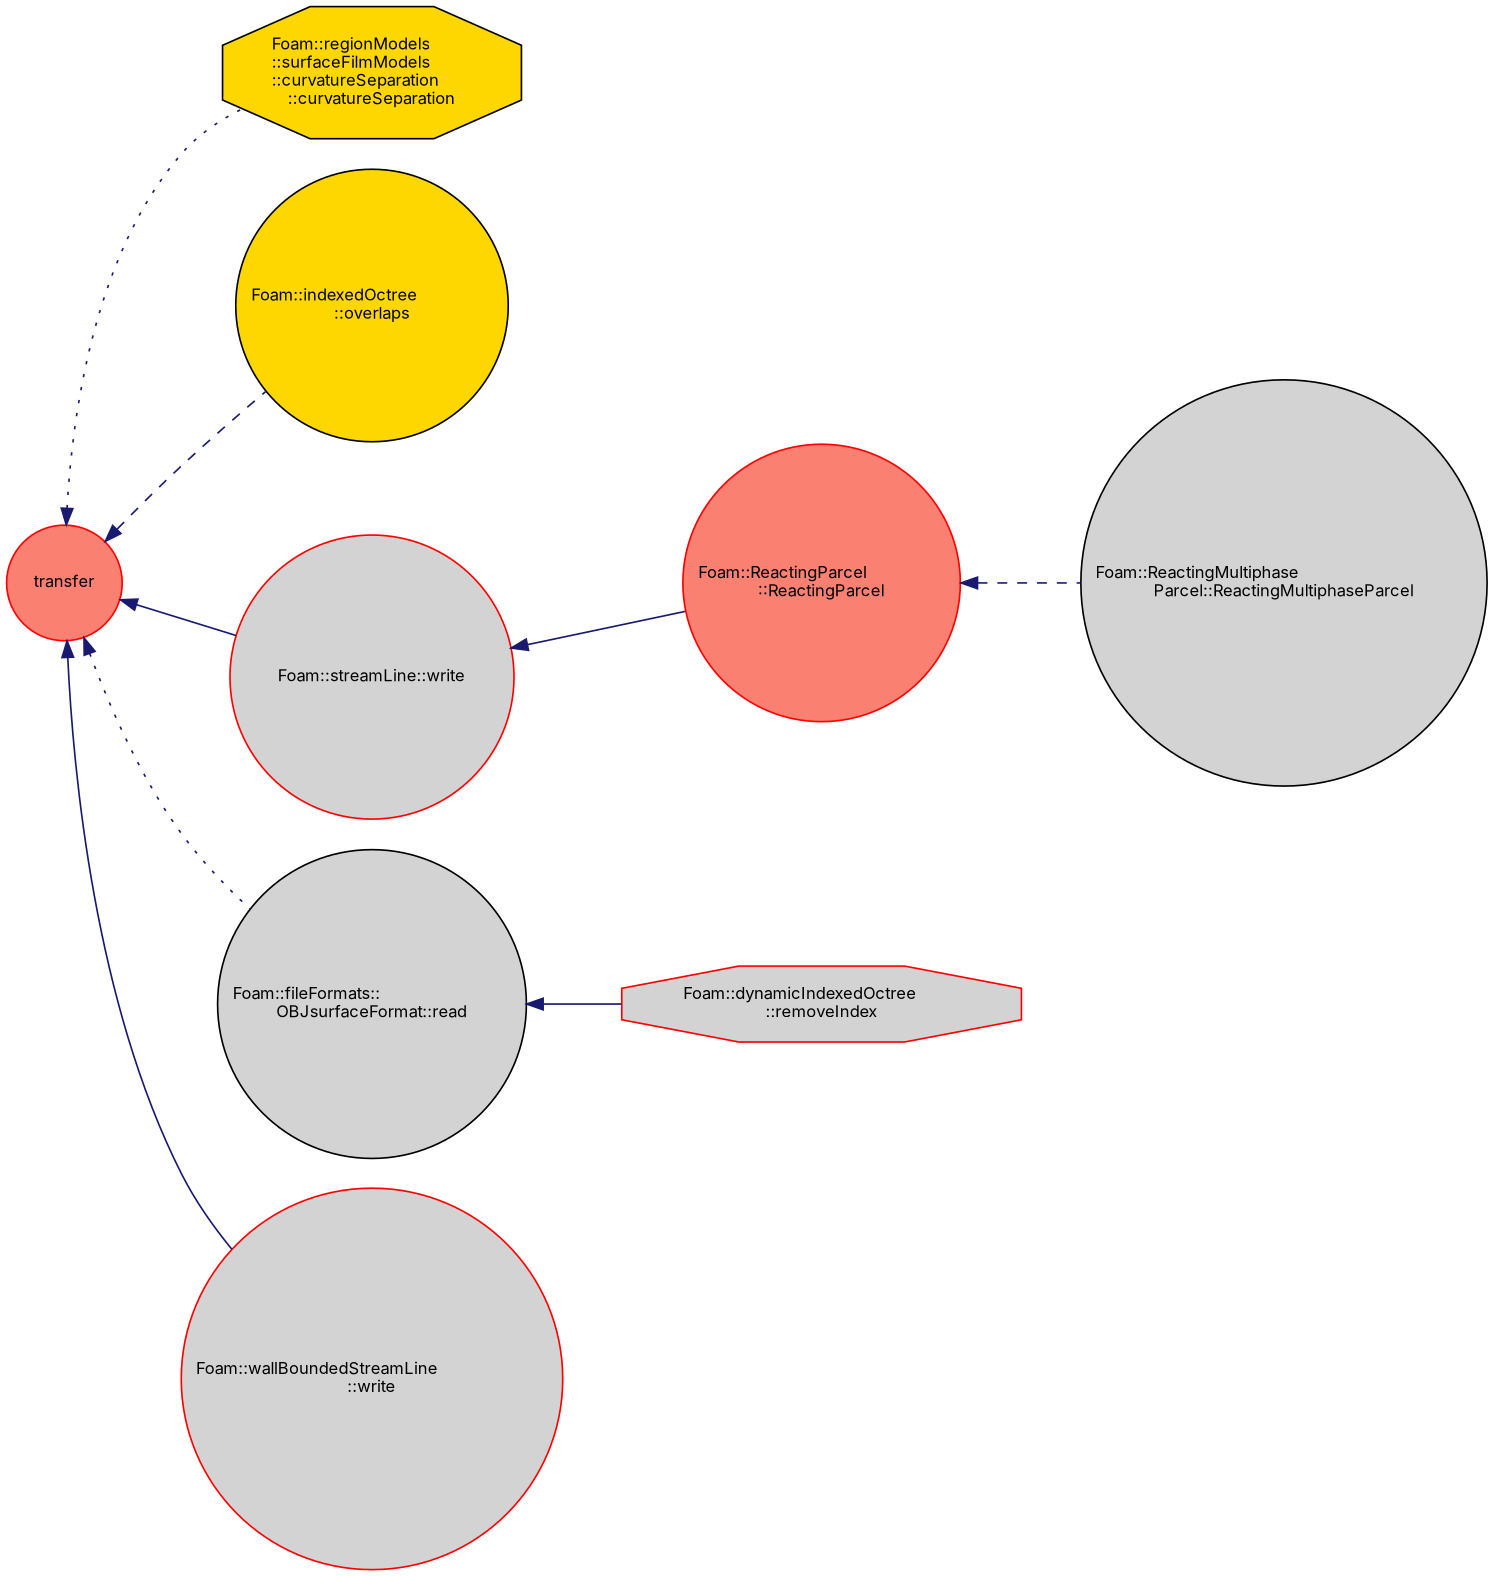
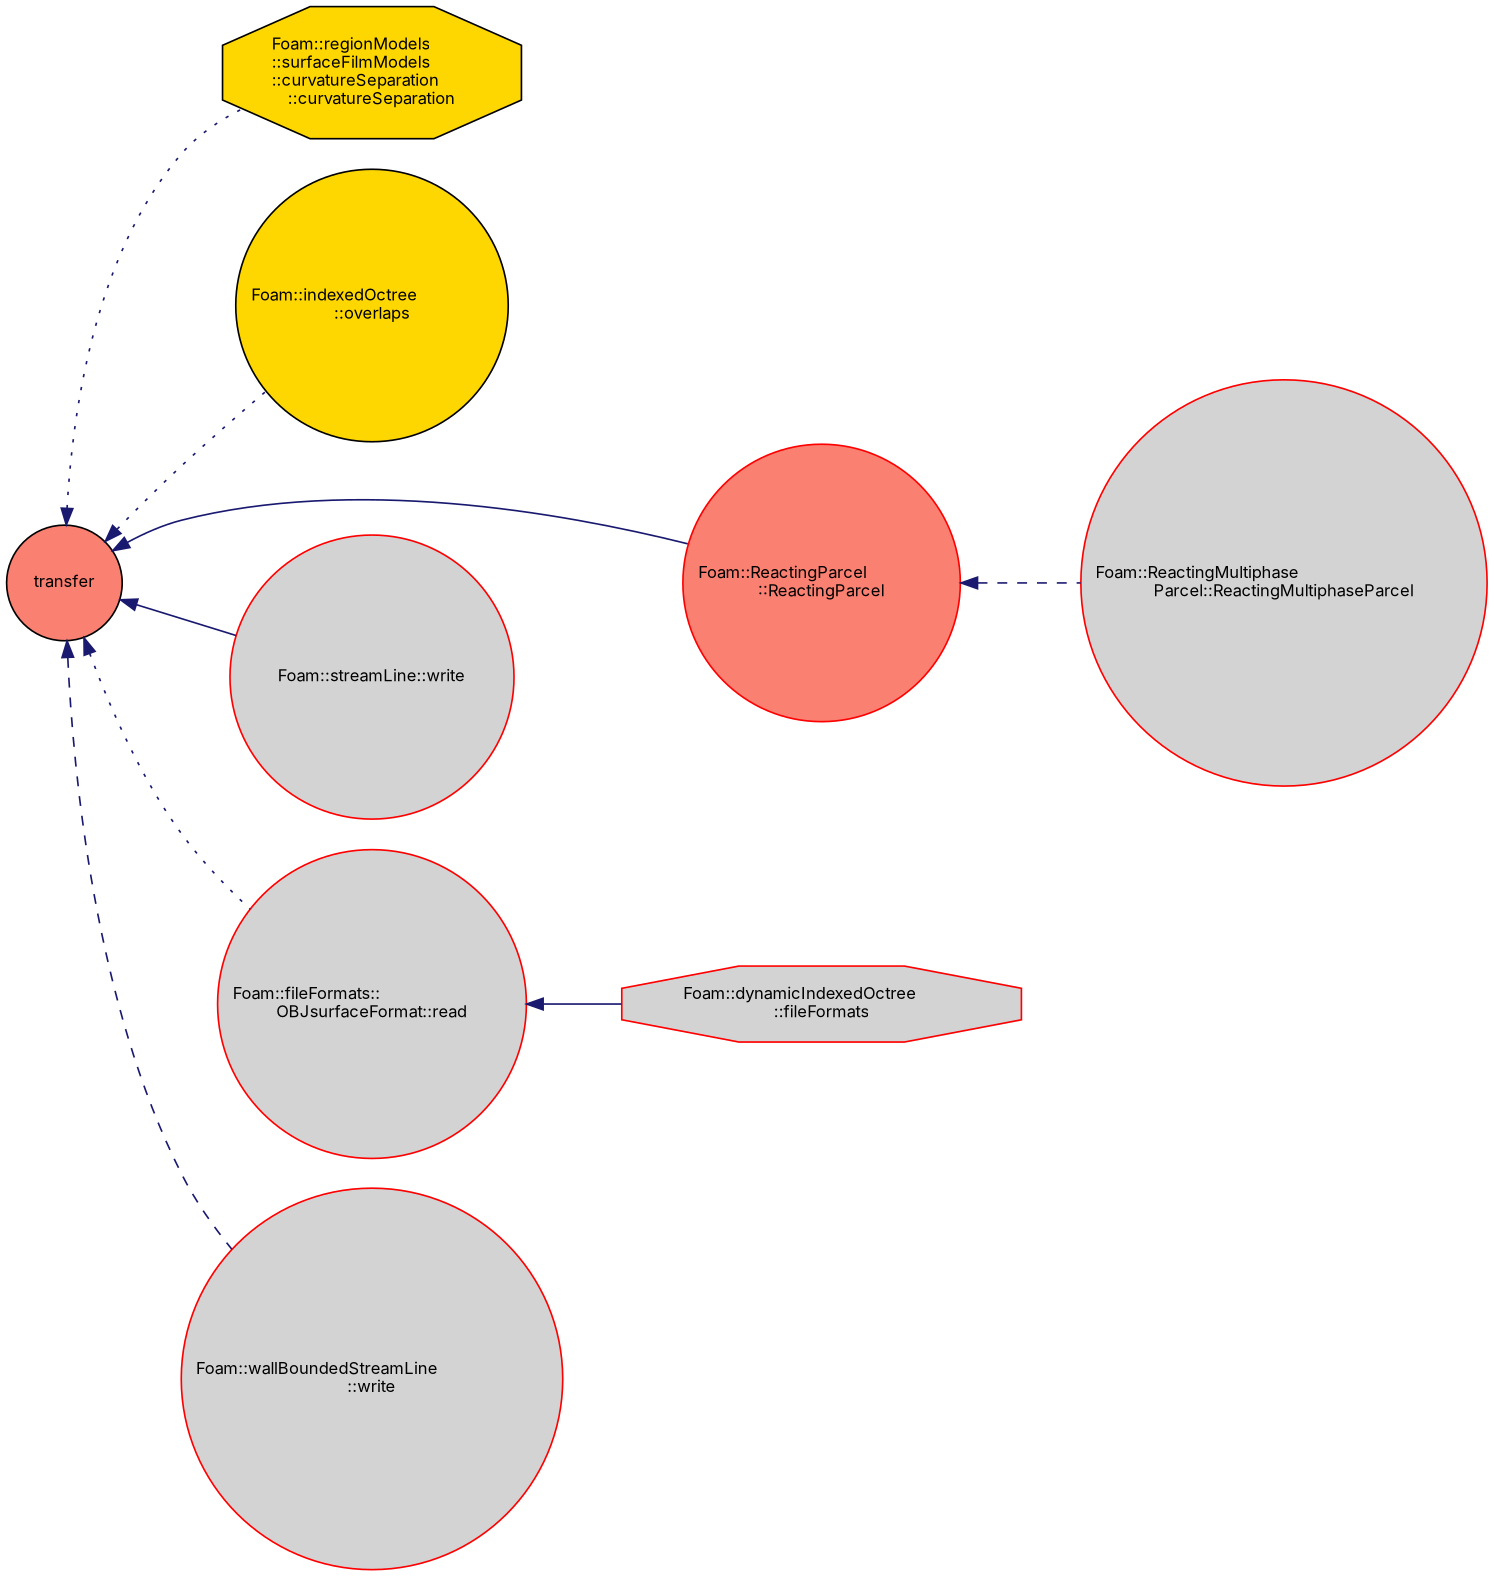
(190, 458) -> (190, 458)
(64, 583) -> (64, 583)
(1284, 583) -> (1284, 583)
(606, 628) -> (406, 501)
(109, 966) -> (109, 966)
(372, 1004) -> (372, 1004)
(822, 1004) -> (822, 1004)
